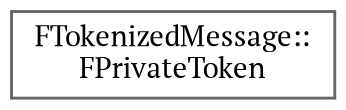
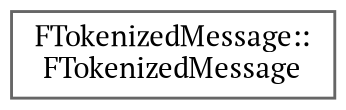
(173, 55) -> (173, 55)
